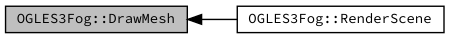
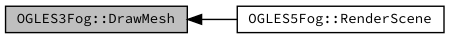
(341, 19) -> (341, 19)
